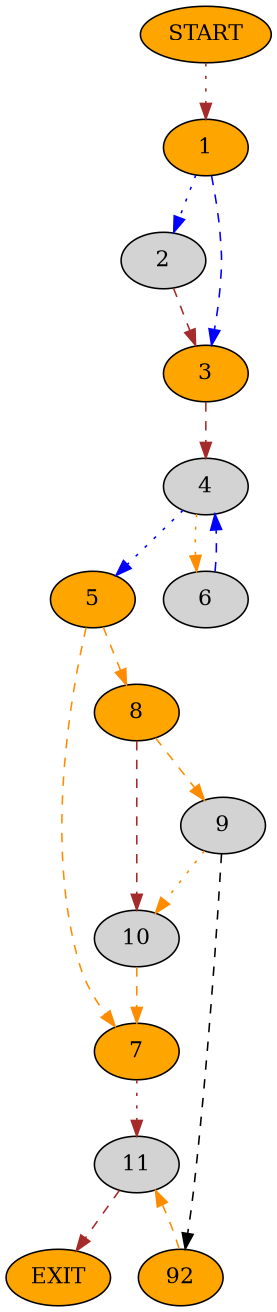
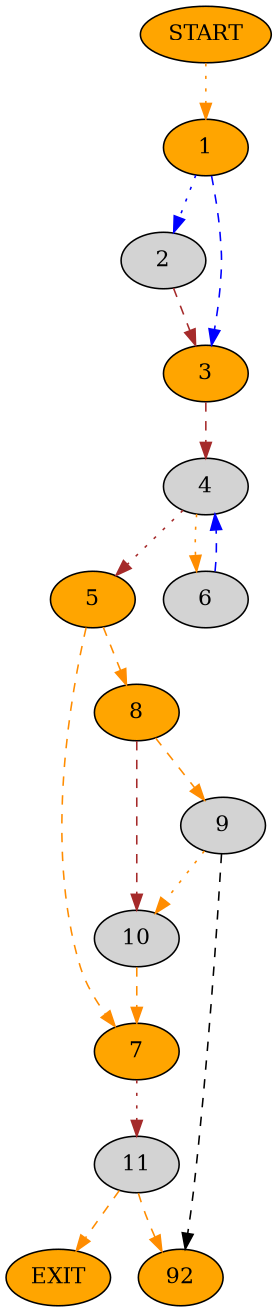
(206, 83) -> (206, 83)
(155, 537) -> (155, 537)
(102, 1214) -> (102, 1214)
(171, 1226) -> (146, 1215)
